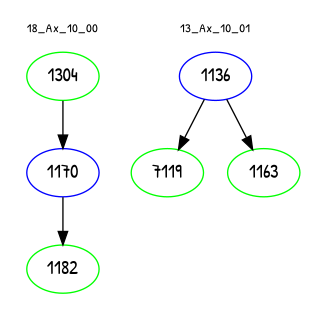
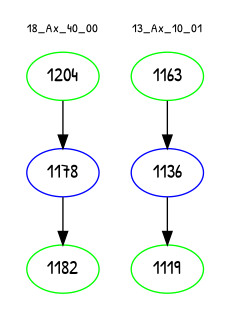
(63, 29) -> (63, 29)
(63, 76) -> (63, 76)
(237, 119) -> (167, 118)
(63, 173) -> (63, 173)
(167, 173) -> (167, 269)
